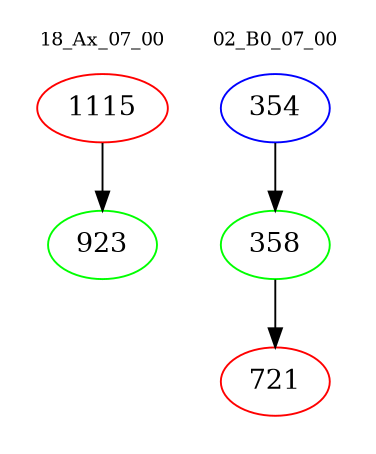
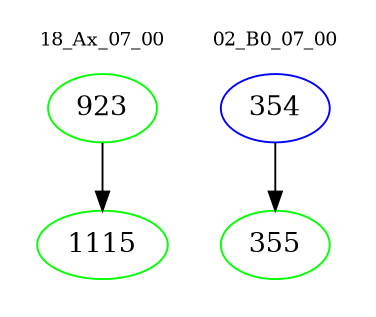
(103, 108) -> (103, 245)
(103, 167) -> (103, 167)
(275, 245) -> (275, 245)
(275, 382) -> none
